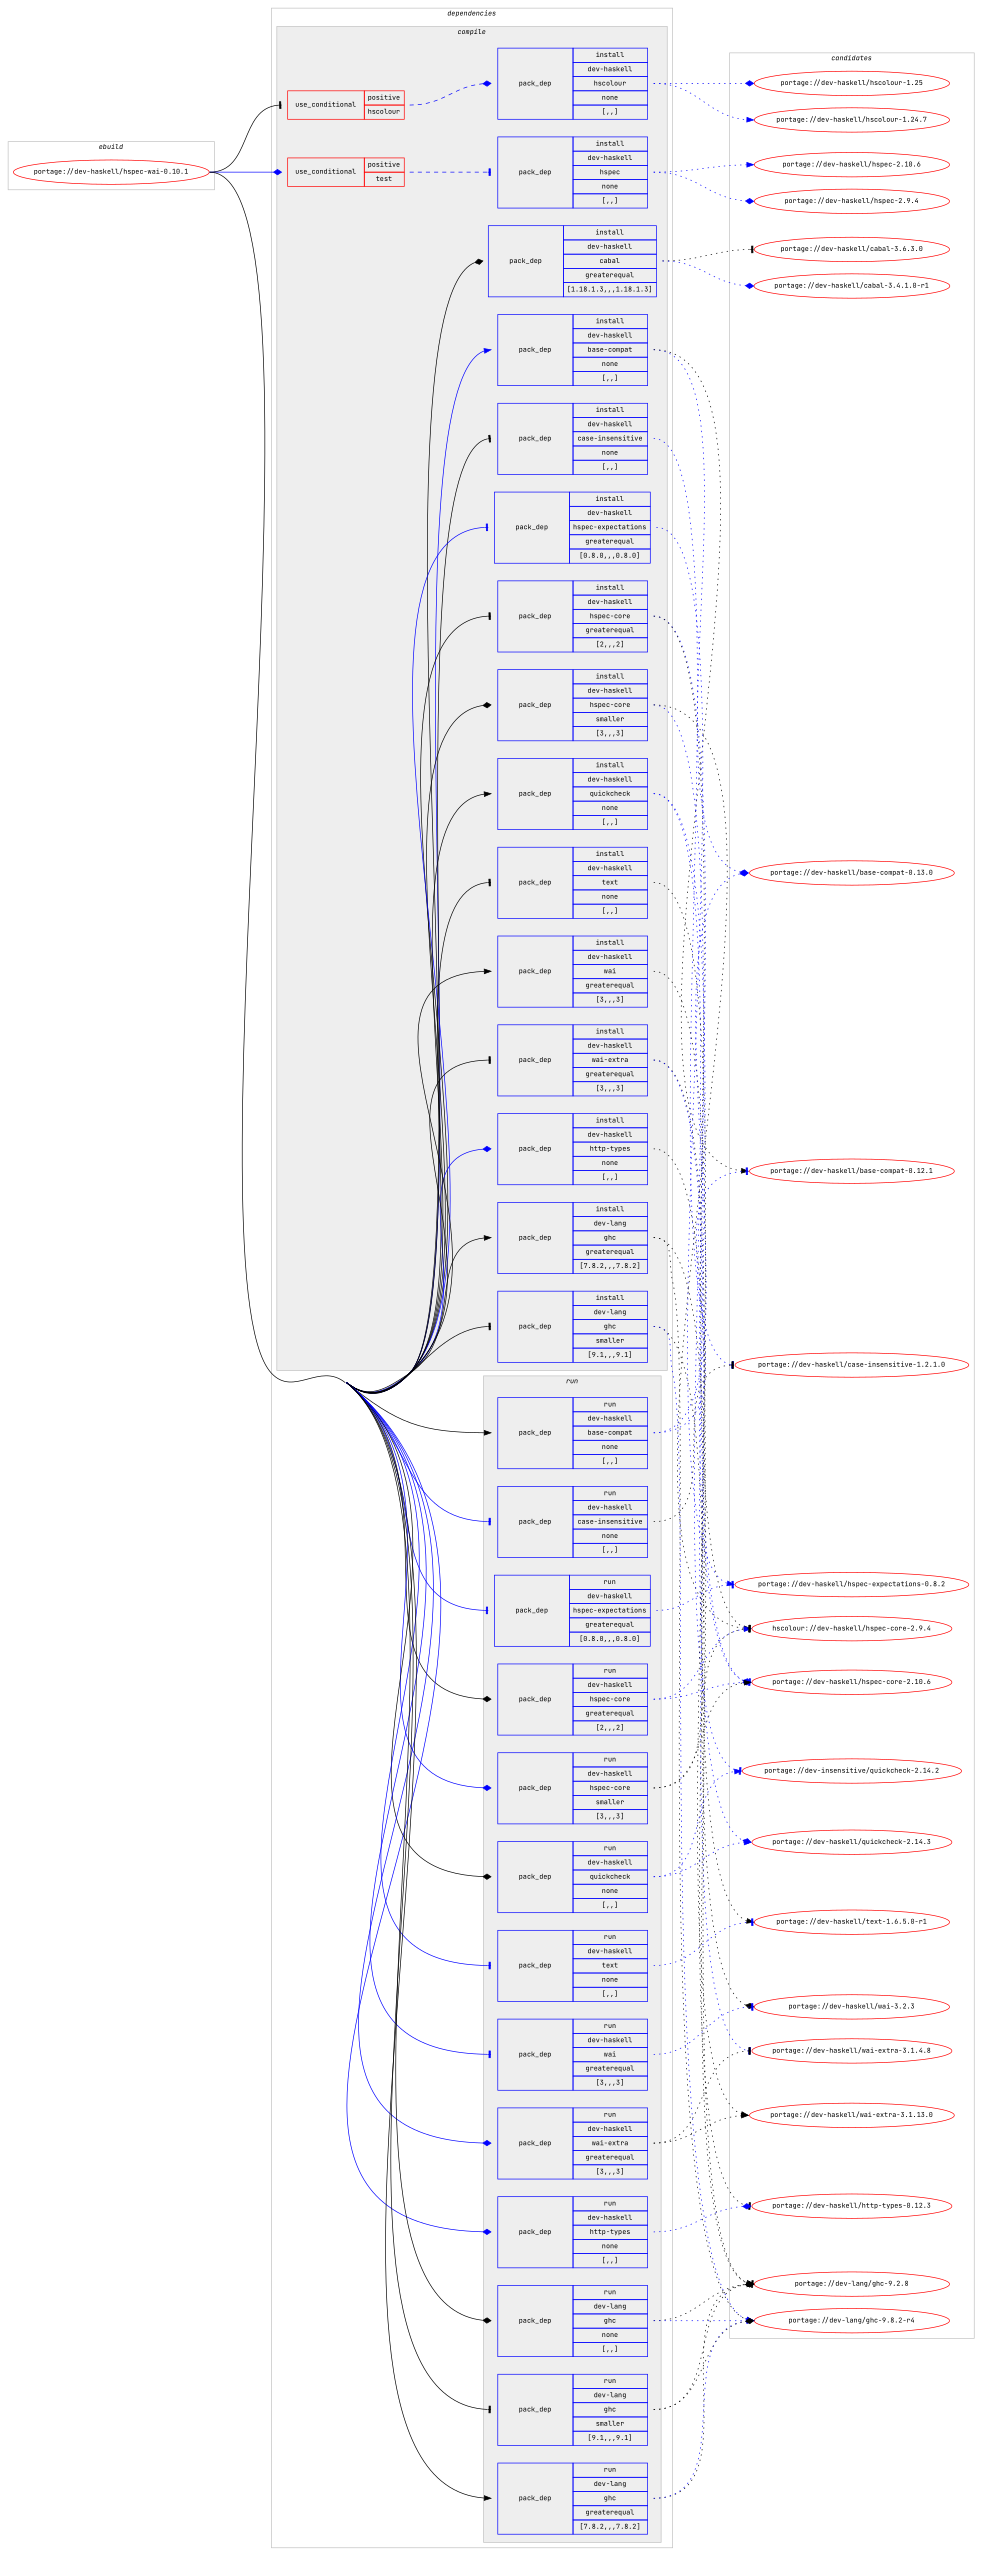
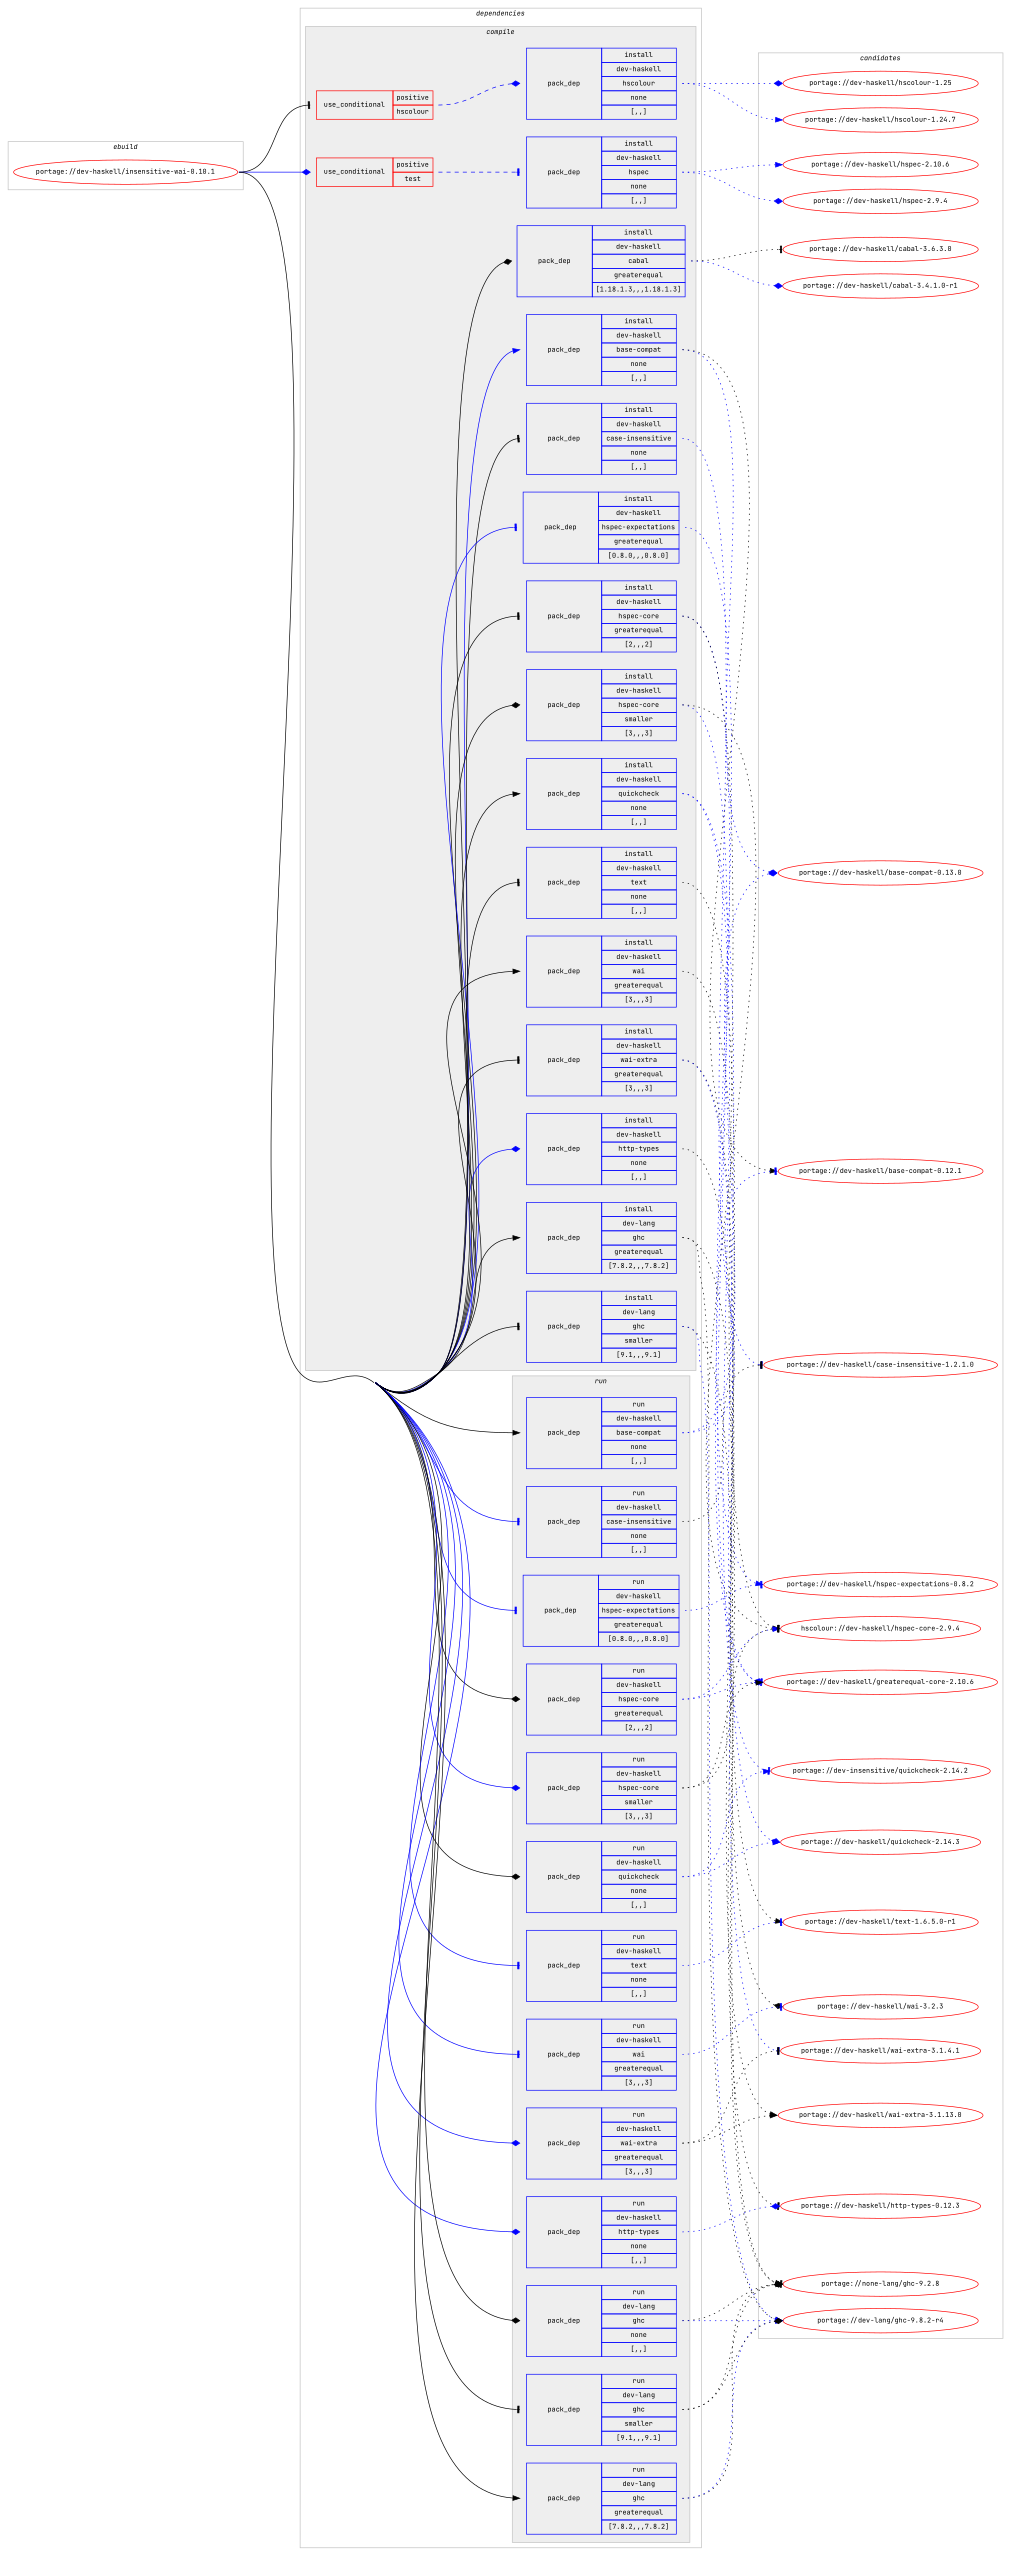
(111, 172) -> (126, 172)
(852, 1682) -> (881, 1682)
(852, 2051) -> (881, 2051)
(852, 2284) -> (881, 2284)
